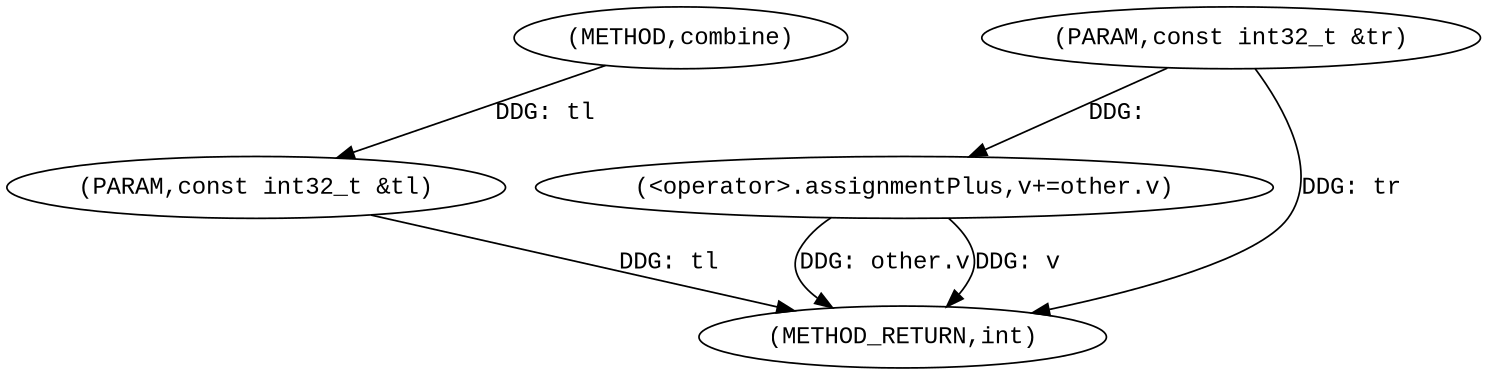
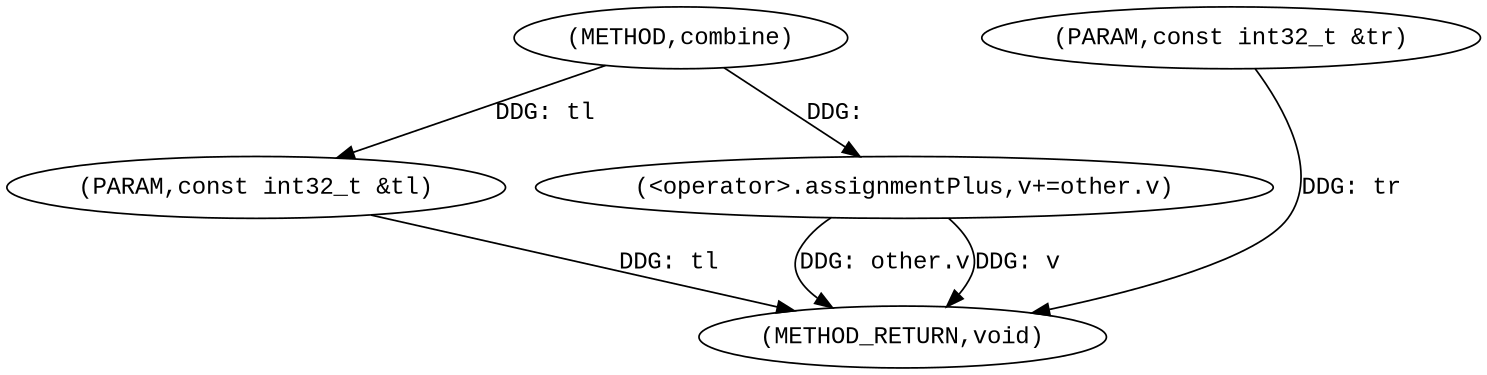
(1076, 109) -> (785, 107)
(903, 337) -> (903, 337)
